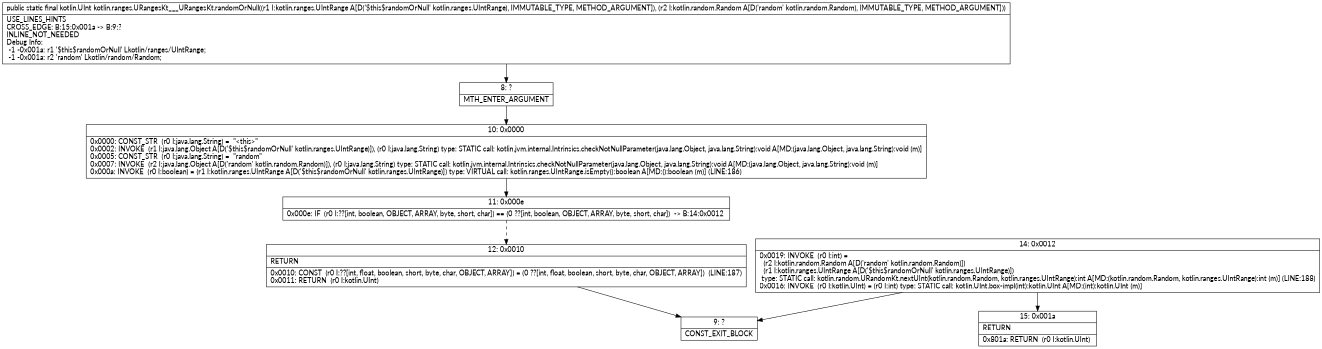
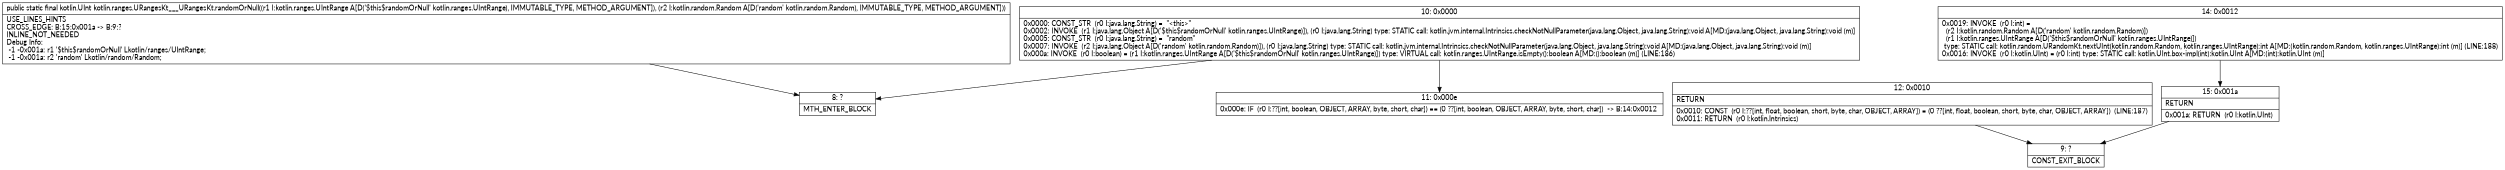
(506, 100) -> (837, 109)
(506, 113) -> (1046, 79)
(506, 230) -> none
(326, 281) -> (1738, 119)
(832, 306) -> (2137, 132)
(1038, 340) -> (2220, 115)
